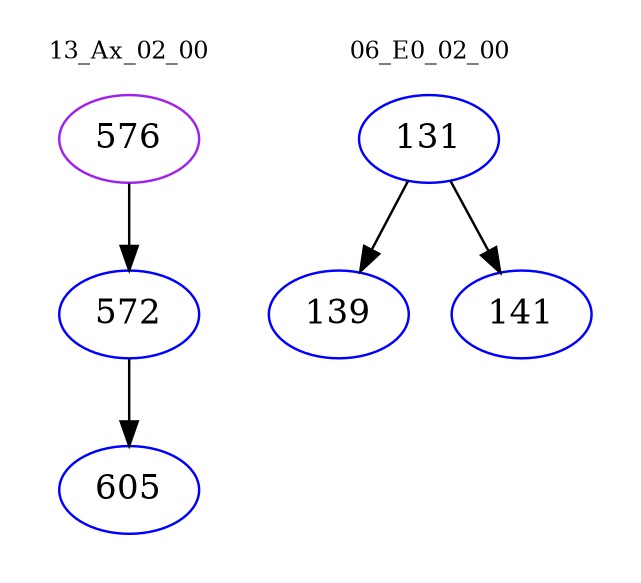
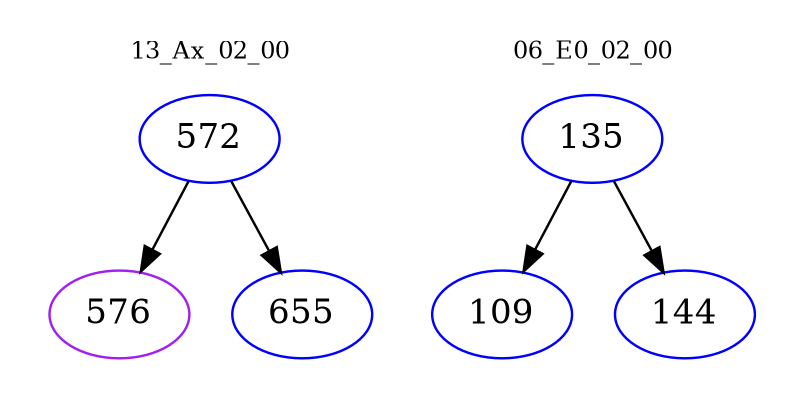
(429, 139) -> (592, 139)
(129, 215) -> (171, 215)
(339, 314) -> (502, 314)
(522, 314) -> (685, 314)
(129, 490) -> (302, 314)
